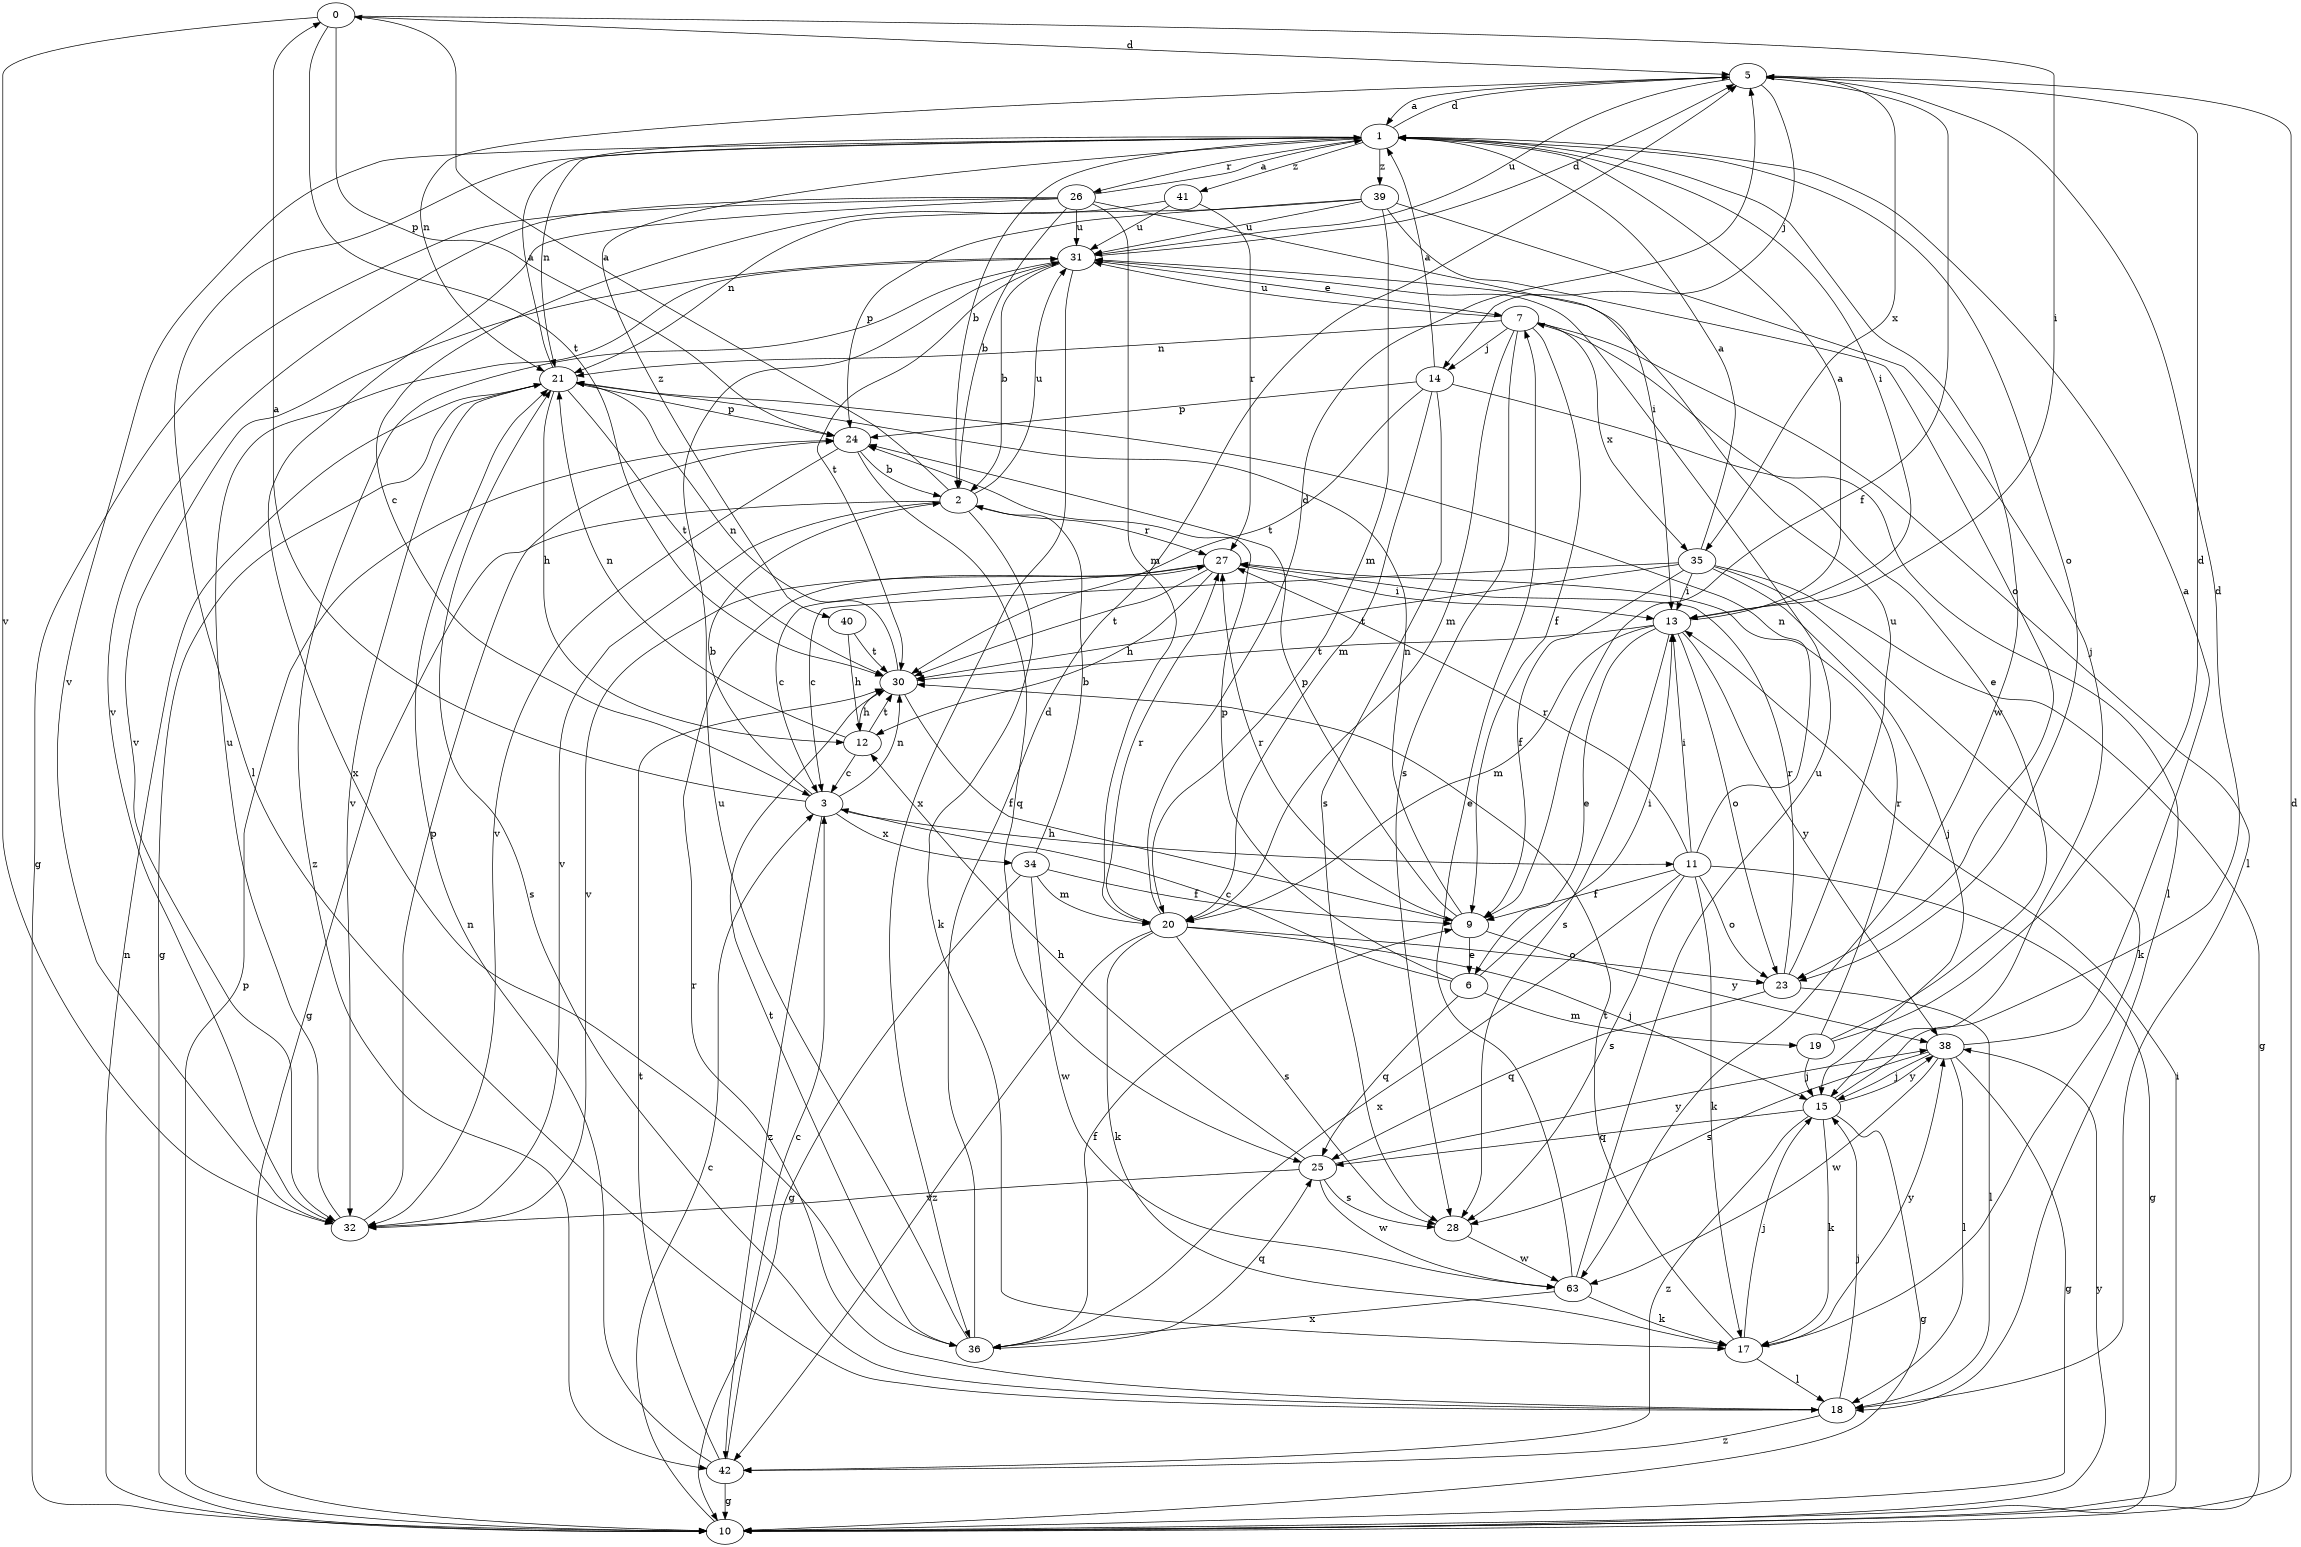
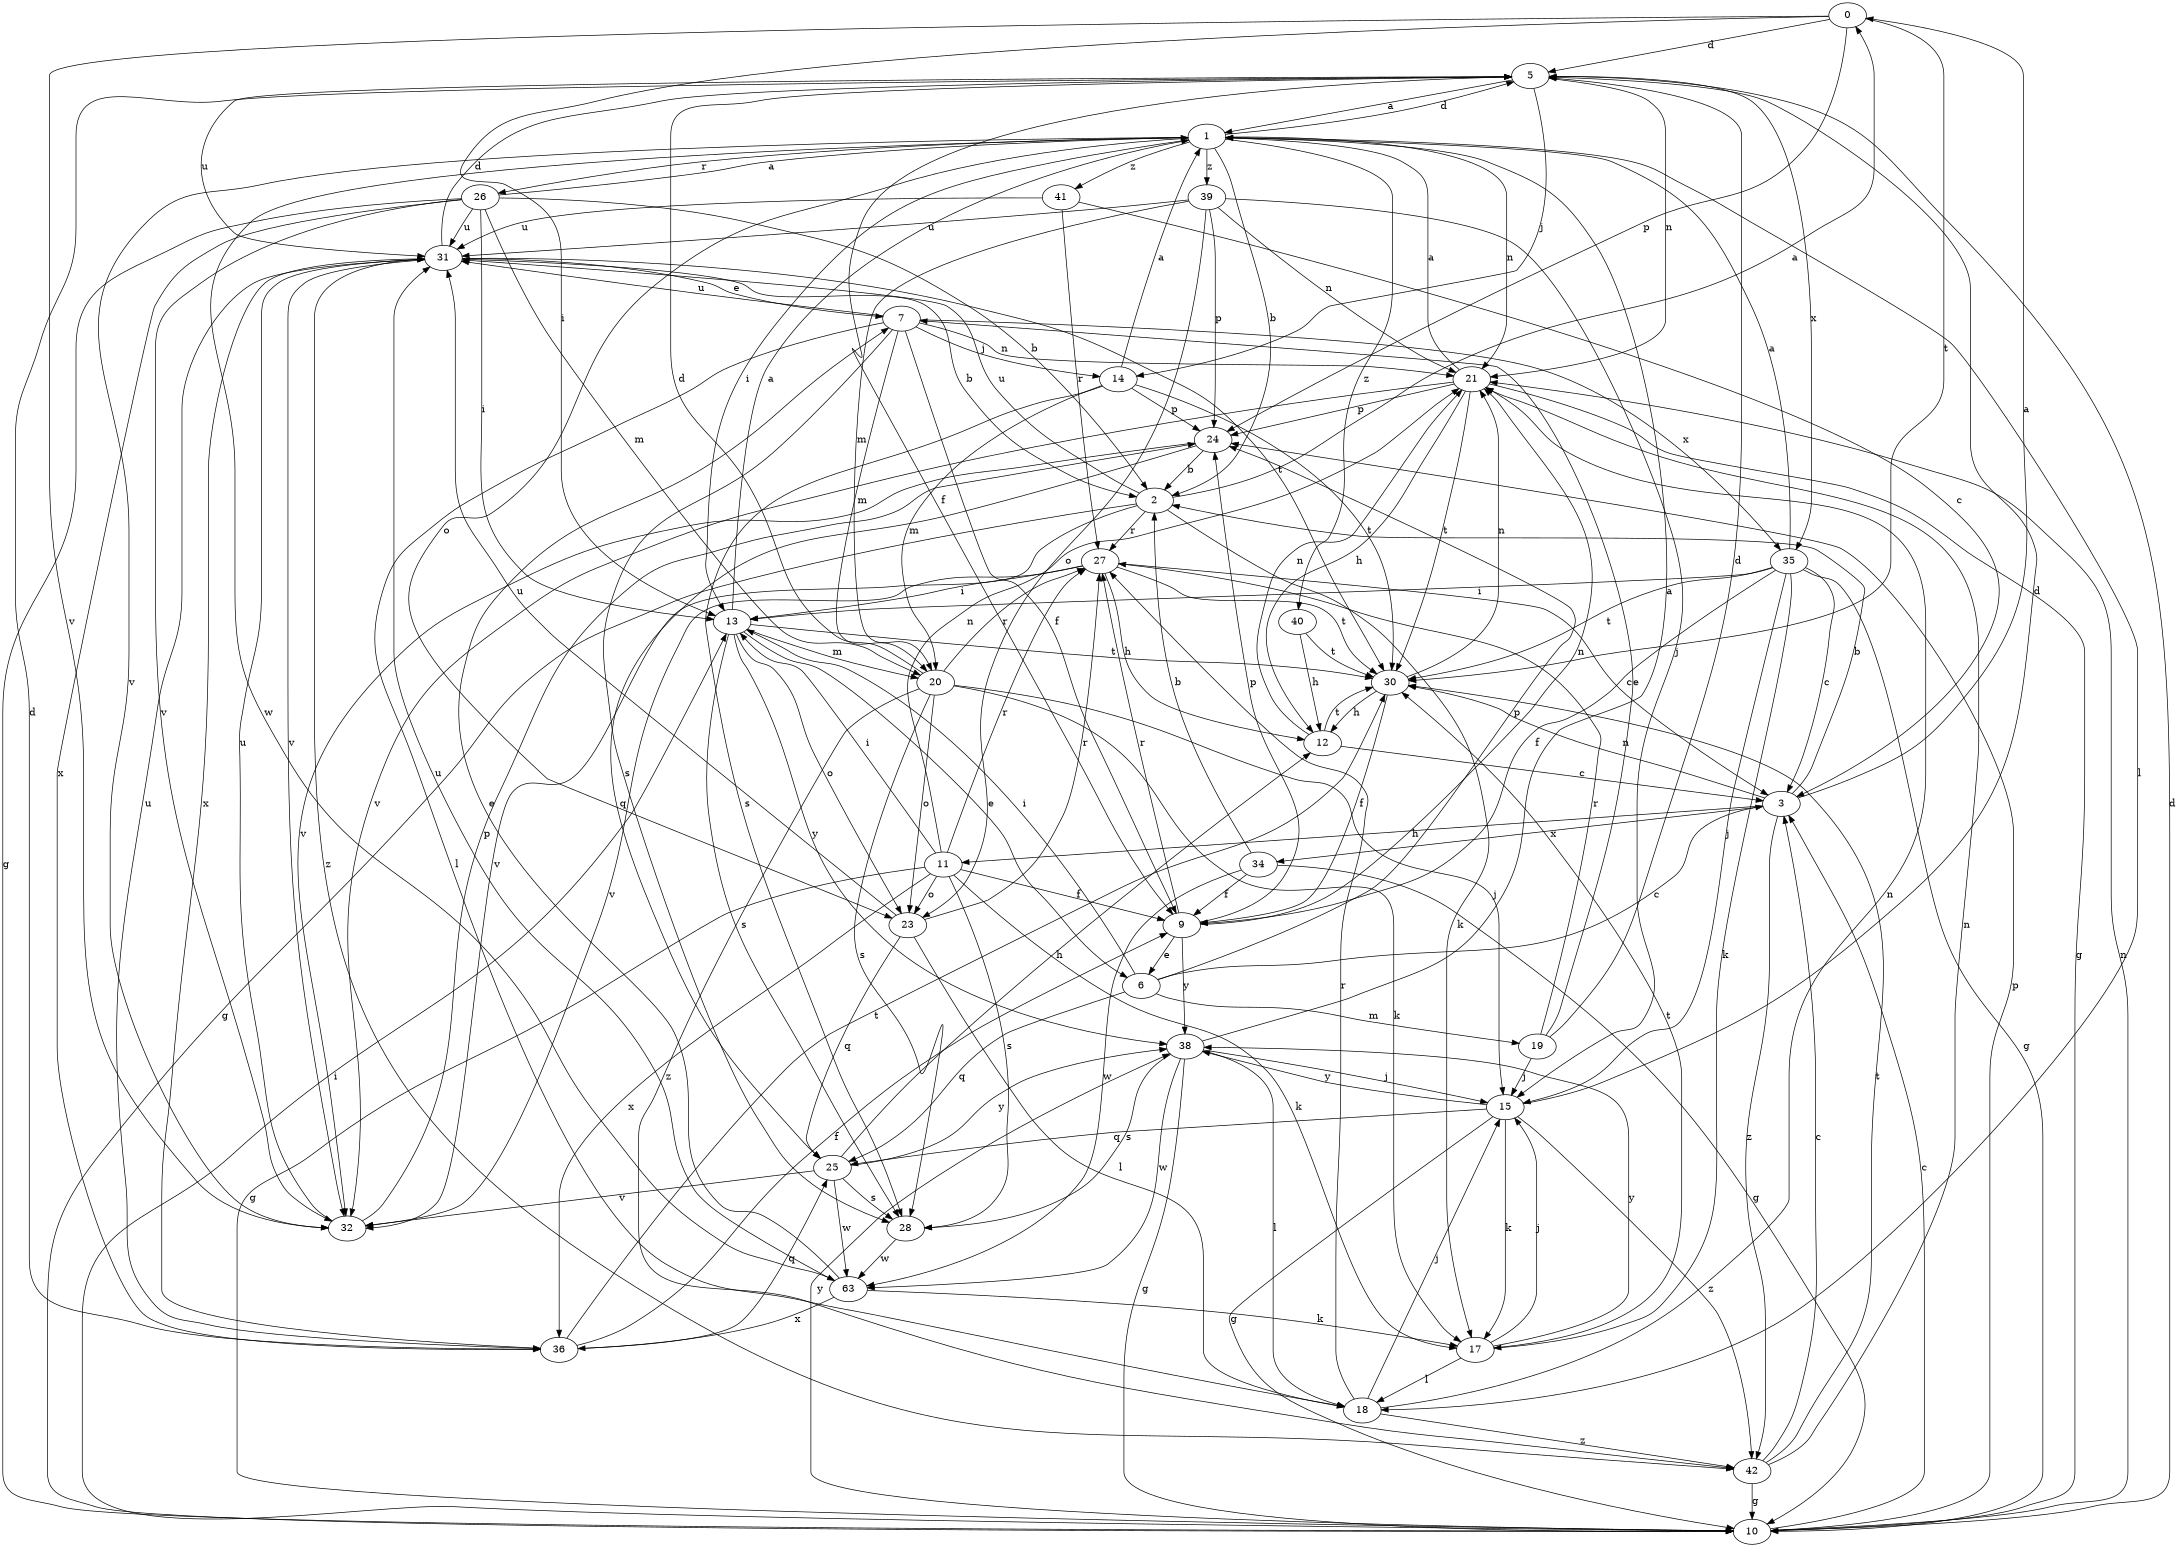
(2140, 737) -> none
(532, 895) -> (1890, 895)
(1084, 911) -> none
